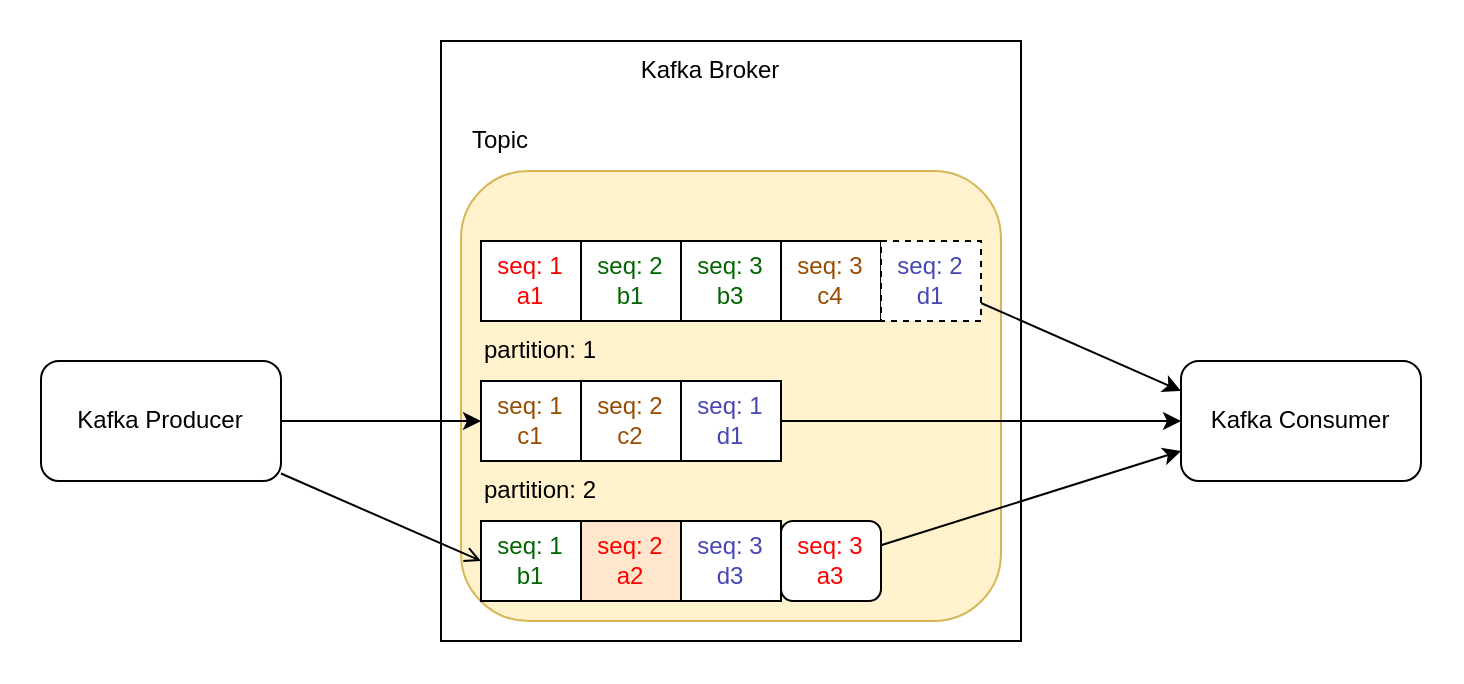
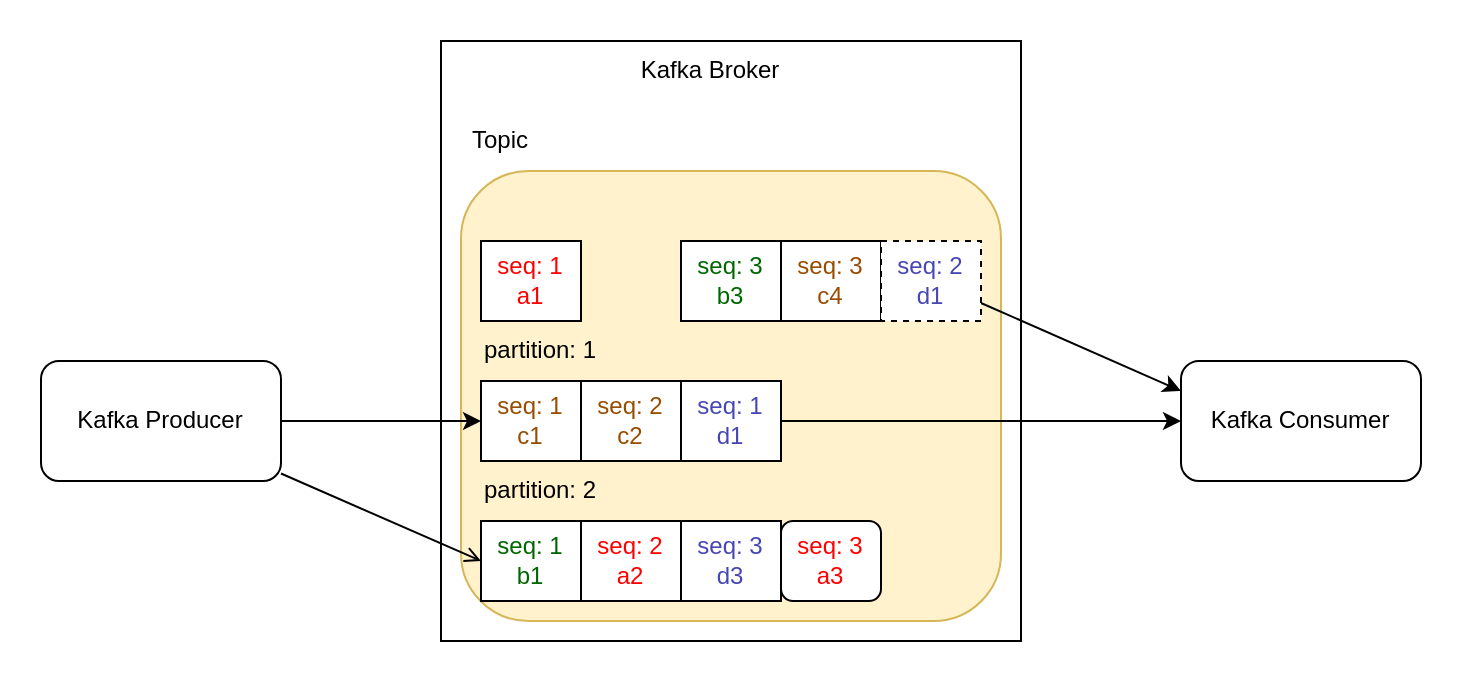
(631, 281) -> none
(1024, 500) -> none
(631, 561) -> (631, 561)
